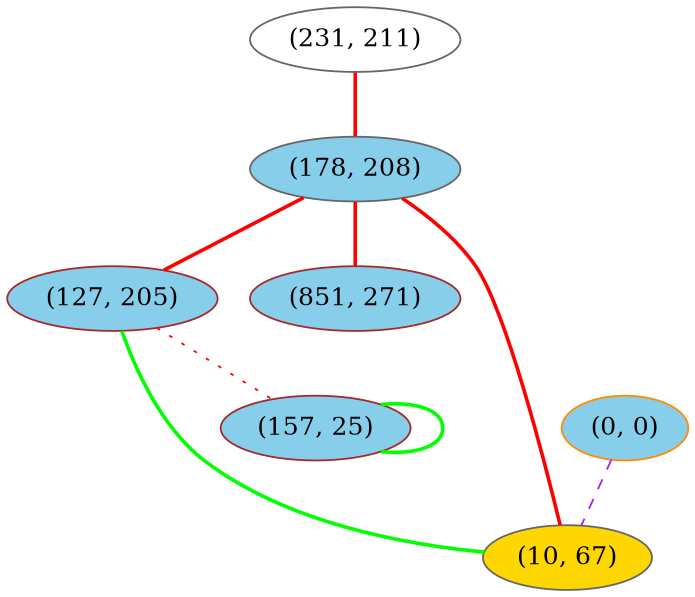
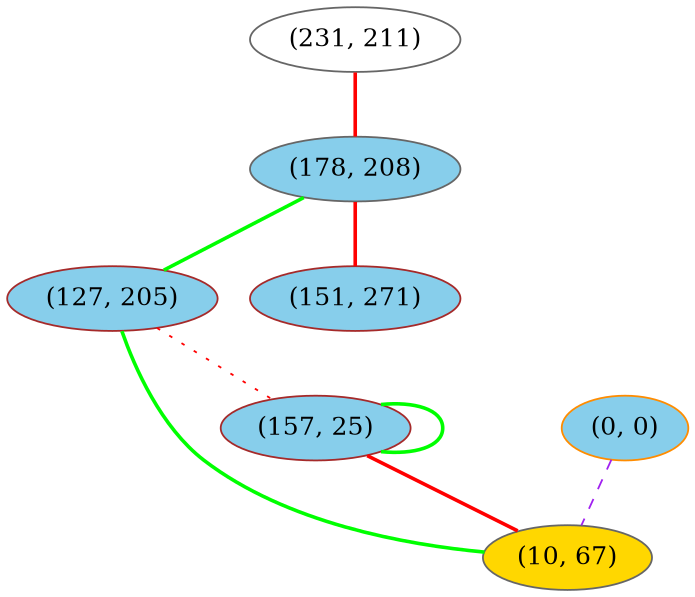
(234, 234) -> (234, 234)
(355, 299) -> (355, 299)
(510, 345) -> (442, 493)
